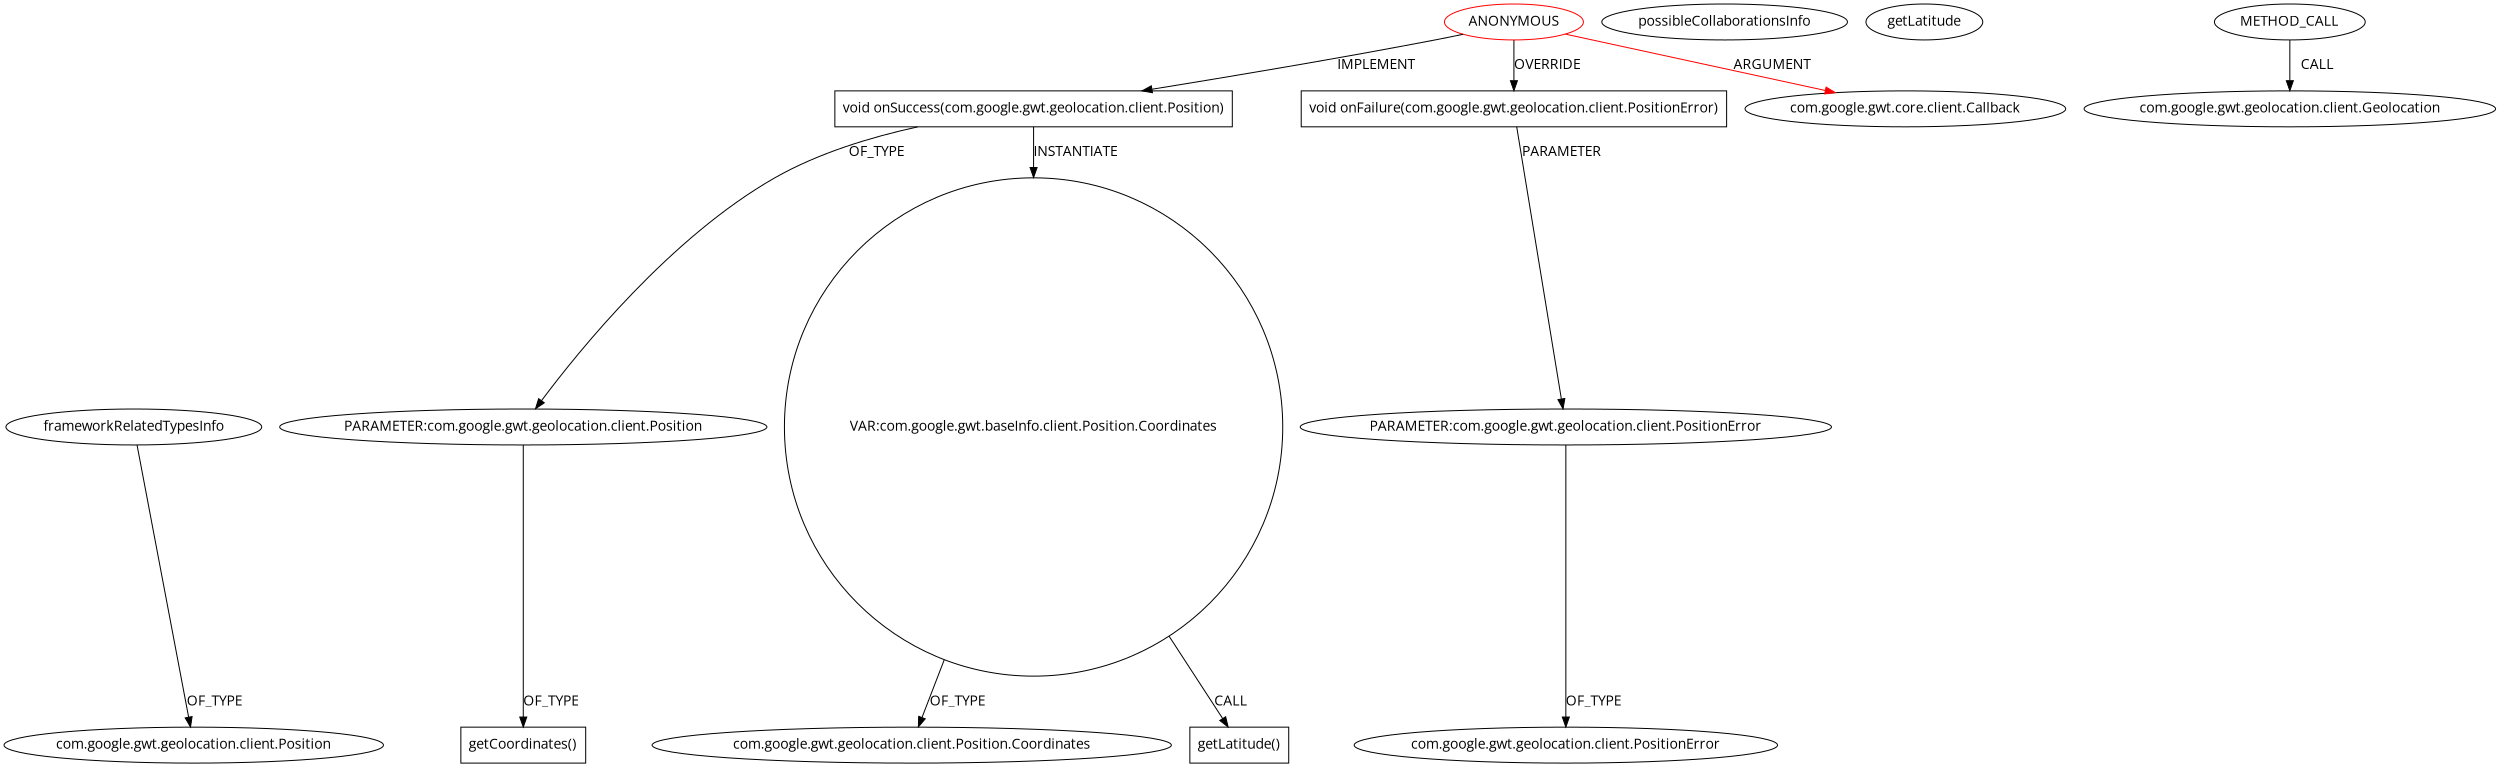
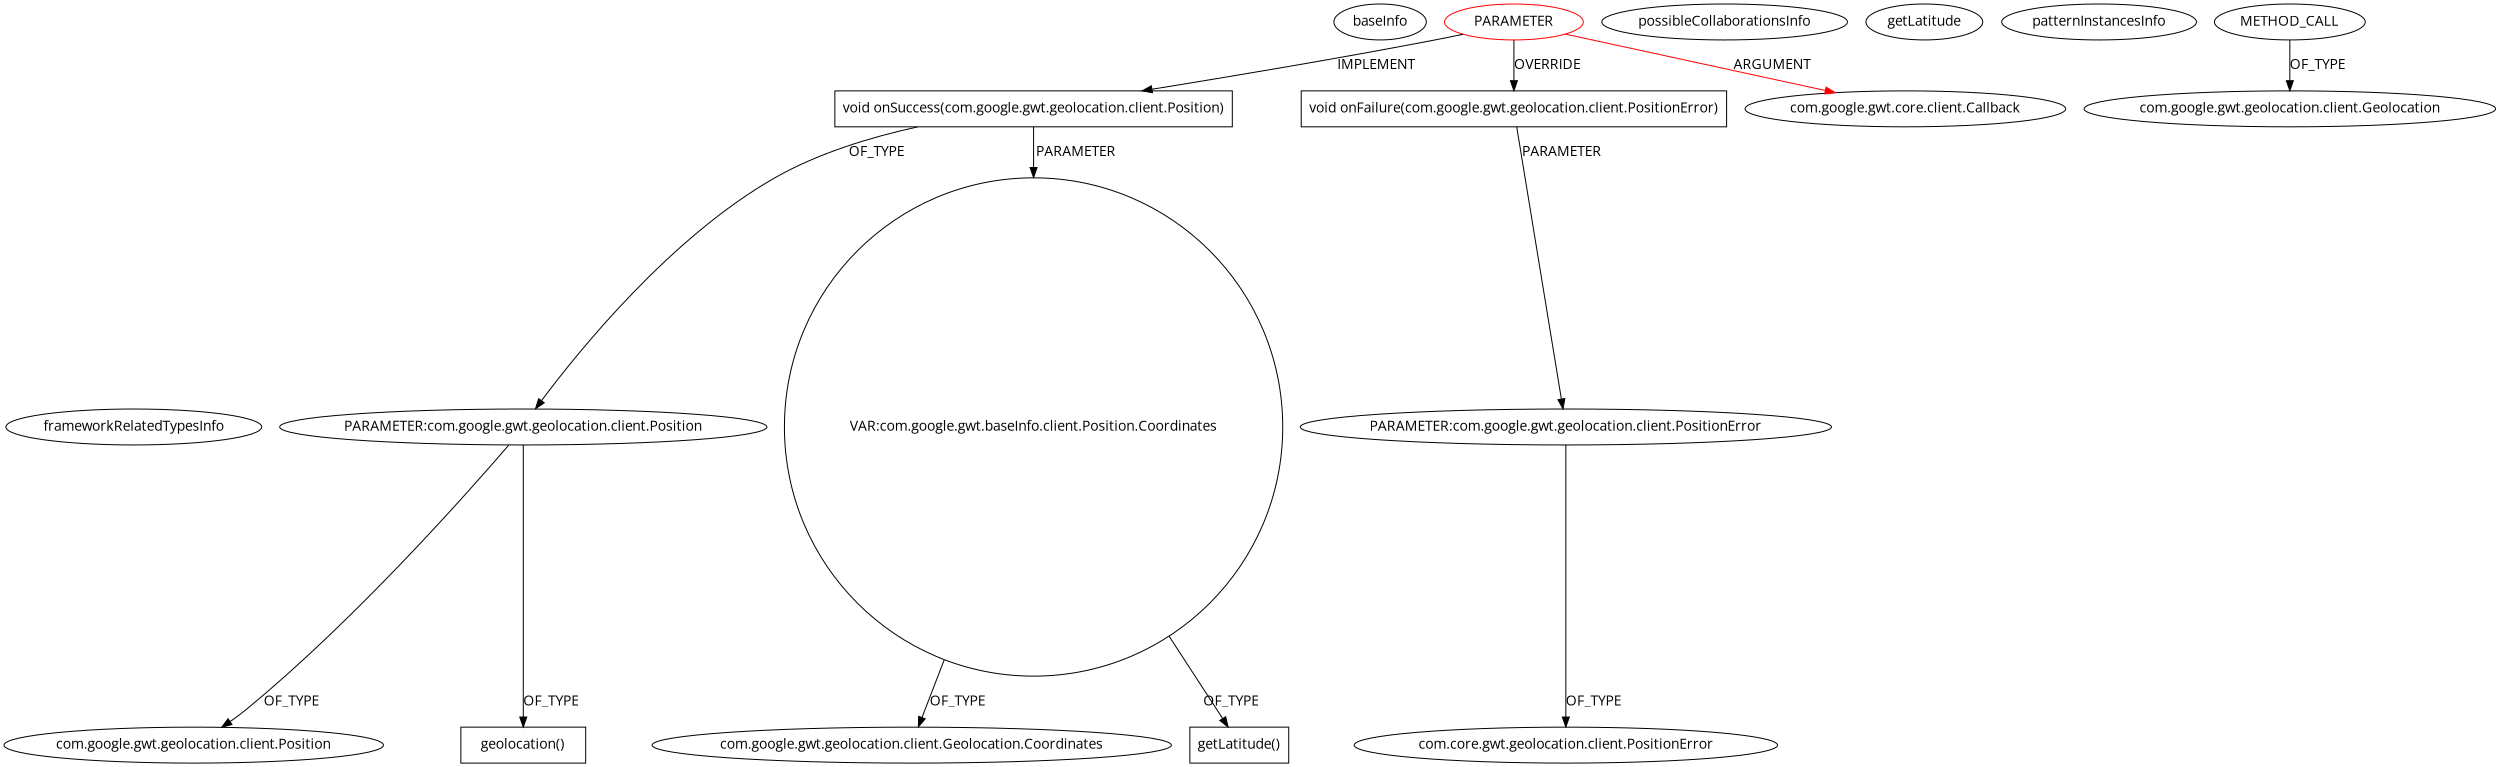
none -> (1380, 22)
(1514, 22) -> (1514, 22)
none -> (2099, 22)
(2318, 65) -> (2318, 65)
(1076, 152) -> (1076, 152)
(163, 581) -> (376, 590)
(1231, 702) -> (1231, 702)
(523, 745) -> (523, 745)
(912, 745) -> (912, 745)
(1566, 745) -> (1566, 745)
